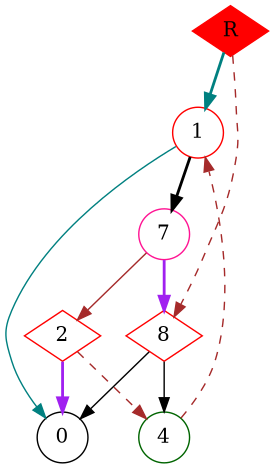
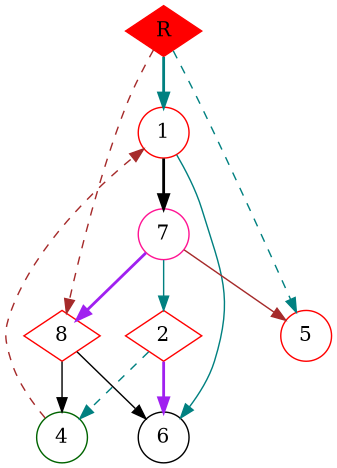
(117, 281) -> (164, 278)
none -> (306, 336)
(107, 380) -> (119, 380)
(63, 437) -> (164, 437)
